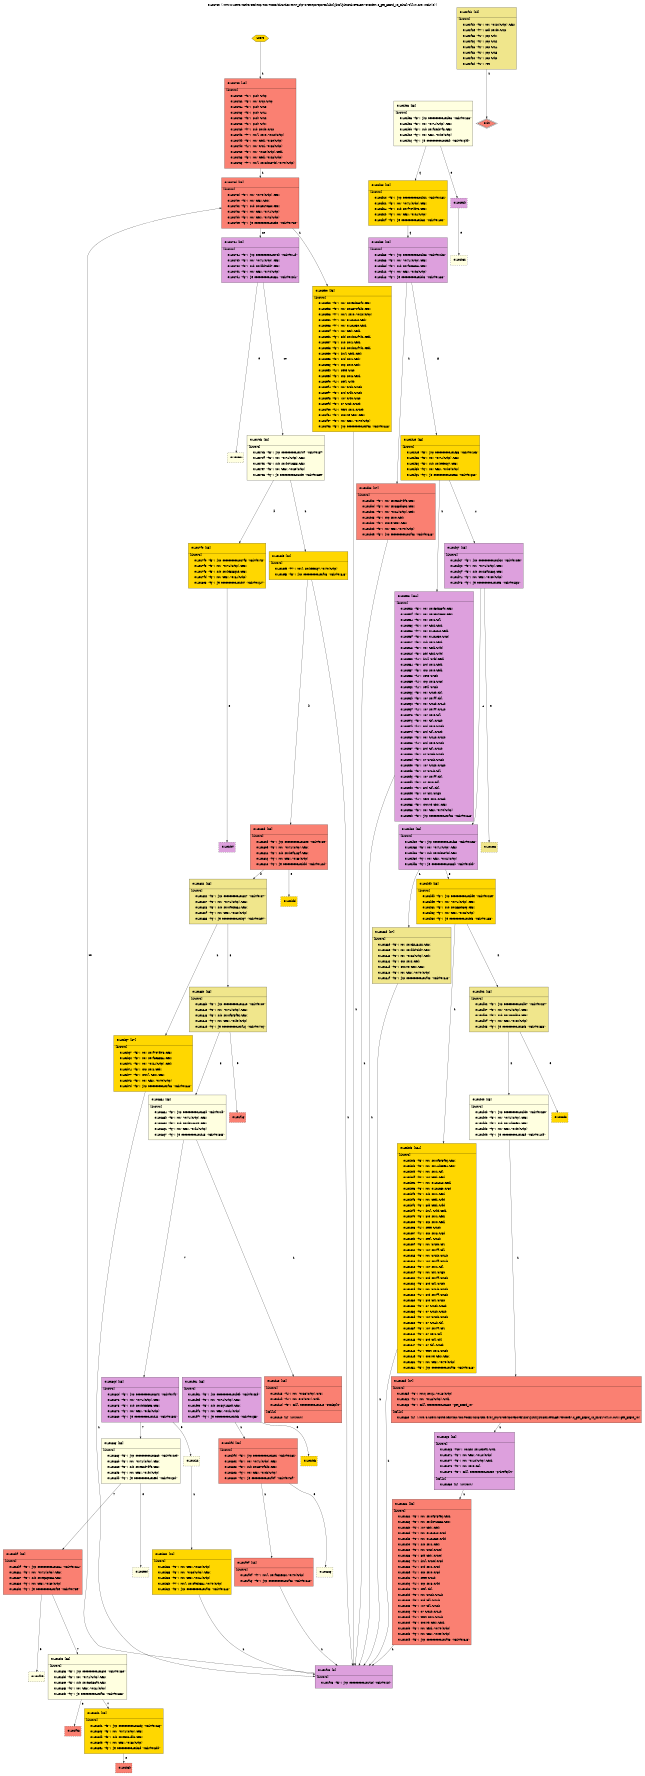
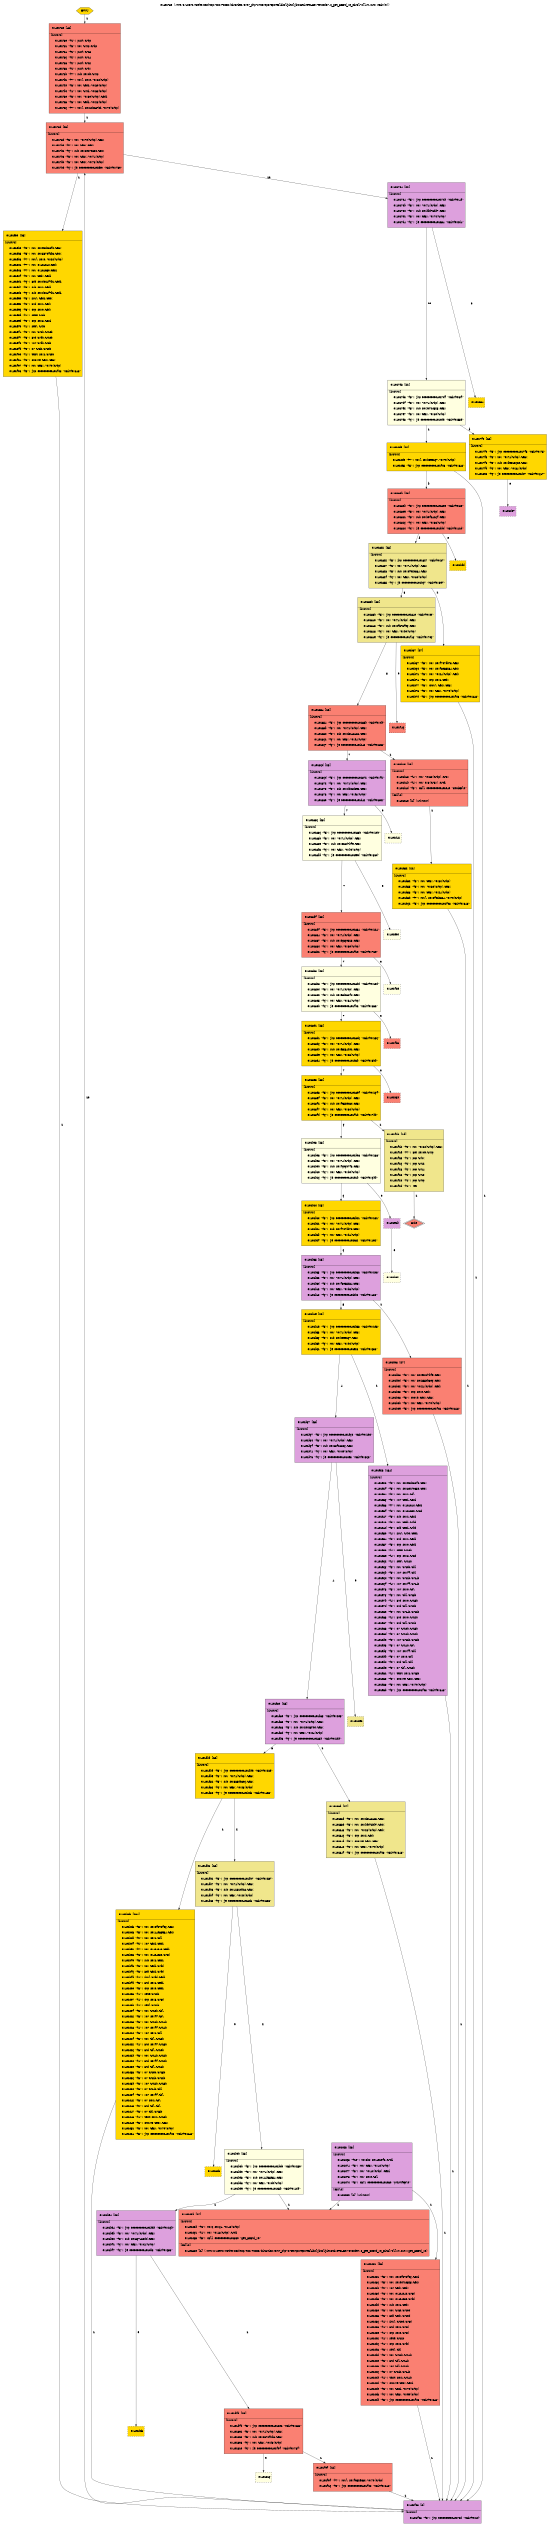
(260, 38) -> (85, 11)
(236, 458) -> (477, 403)
none -> (341, 1098)
(187, 1117) -> (347, 728)
(498, 1427) -> (335, 2205)
(192, 1507) -> (431, 834)
none -> (207, 2205)
